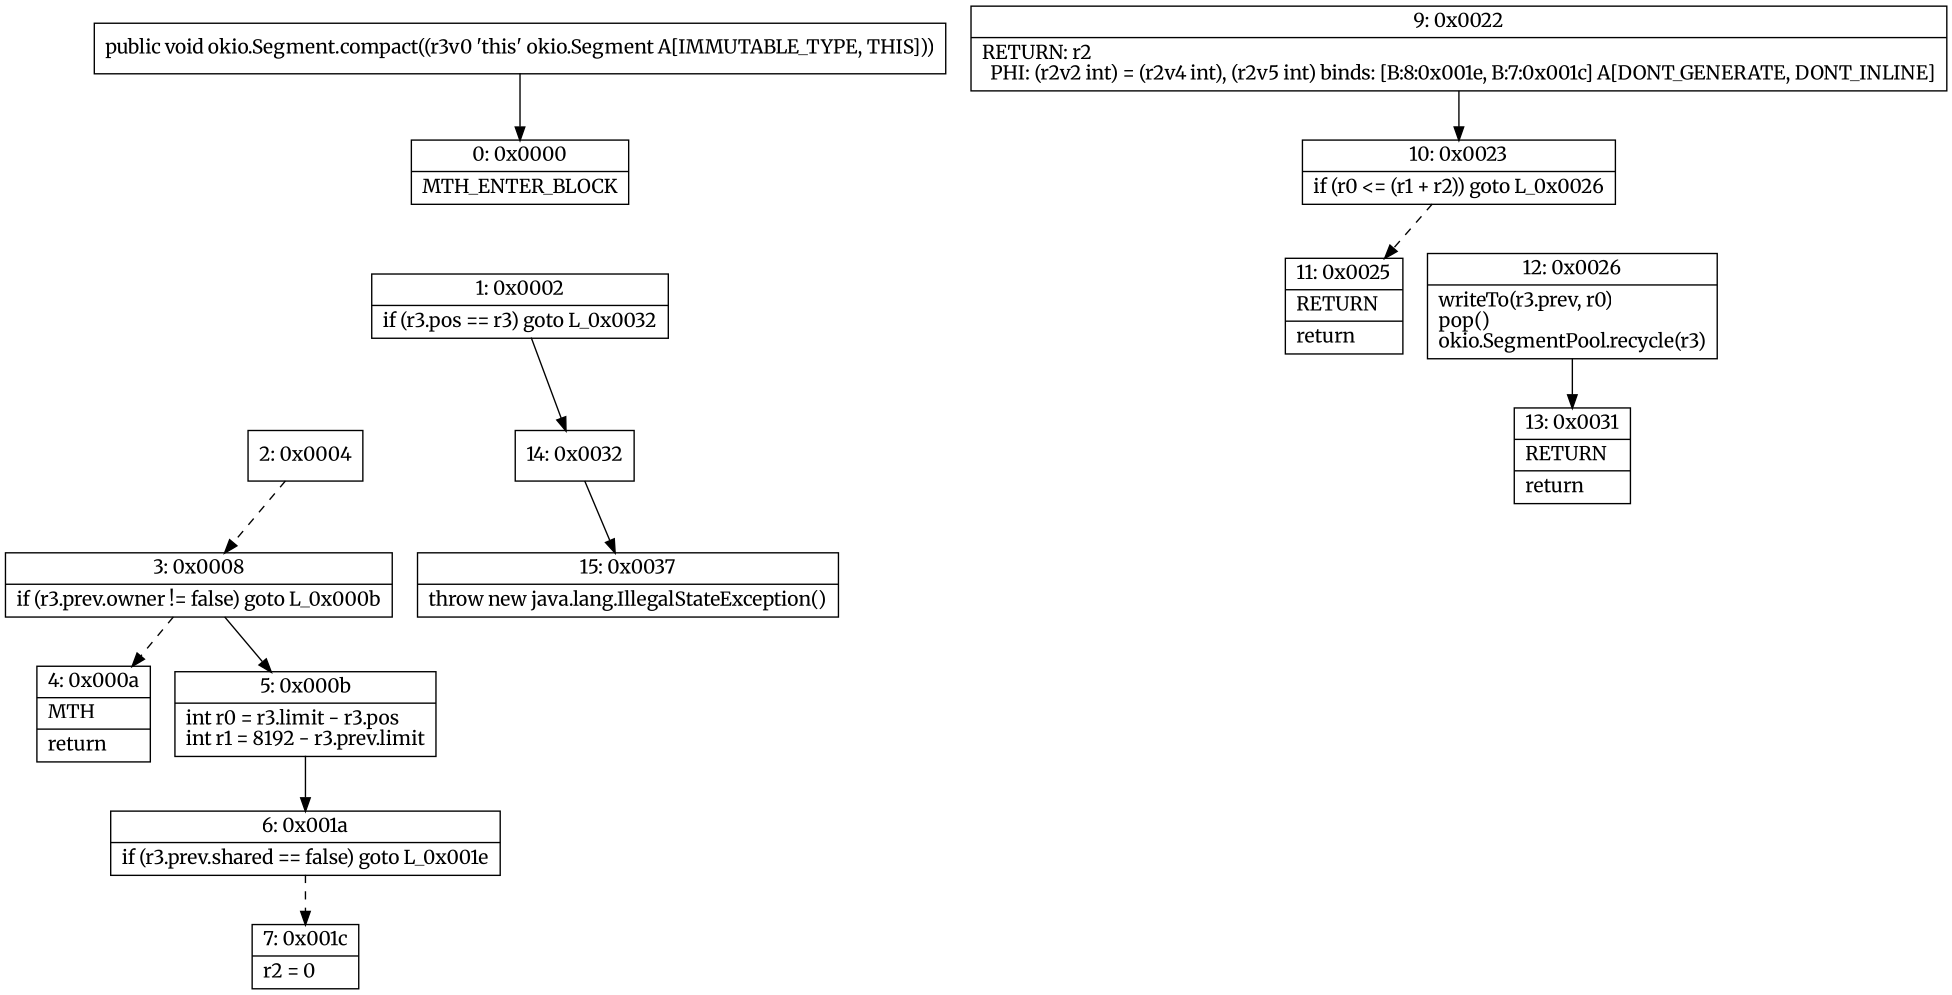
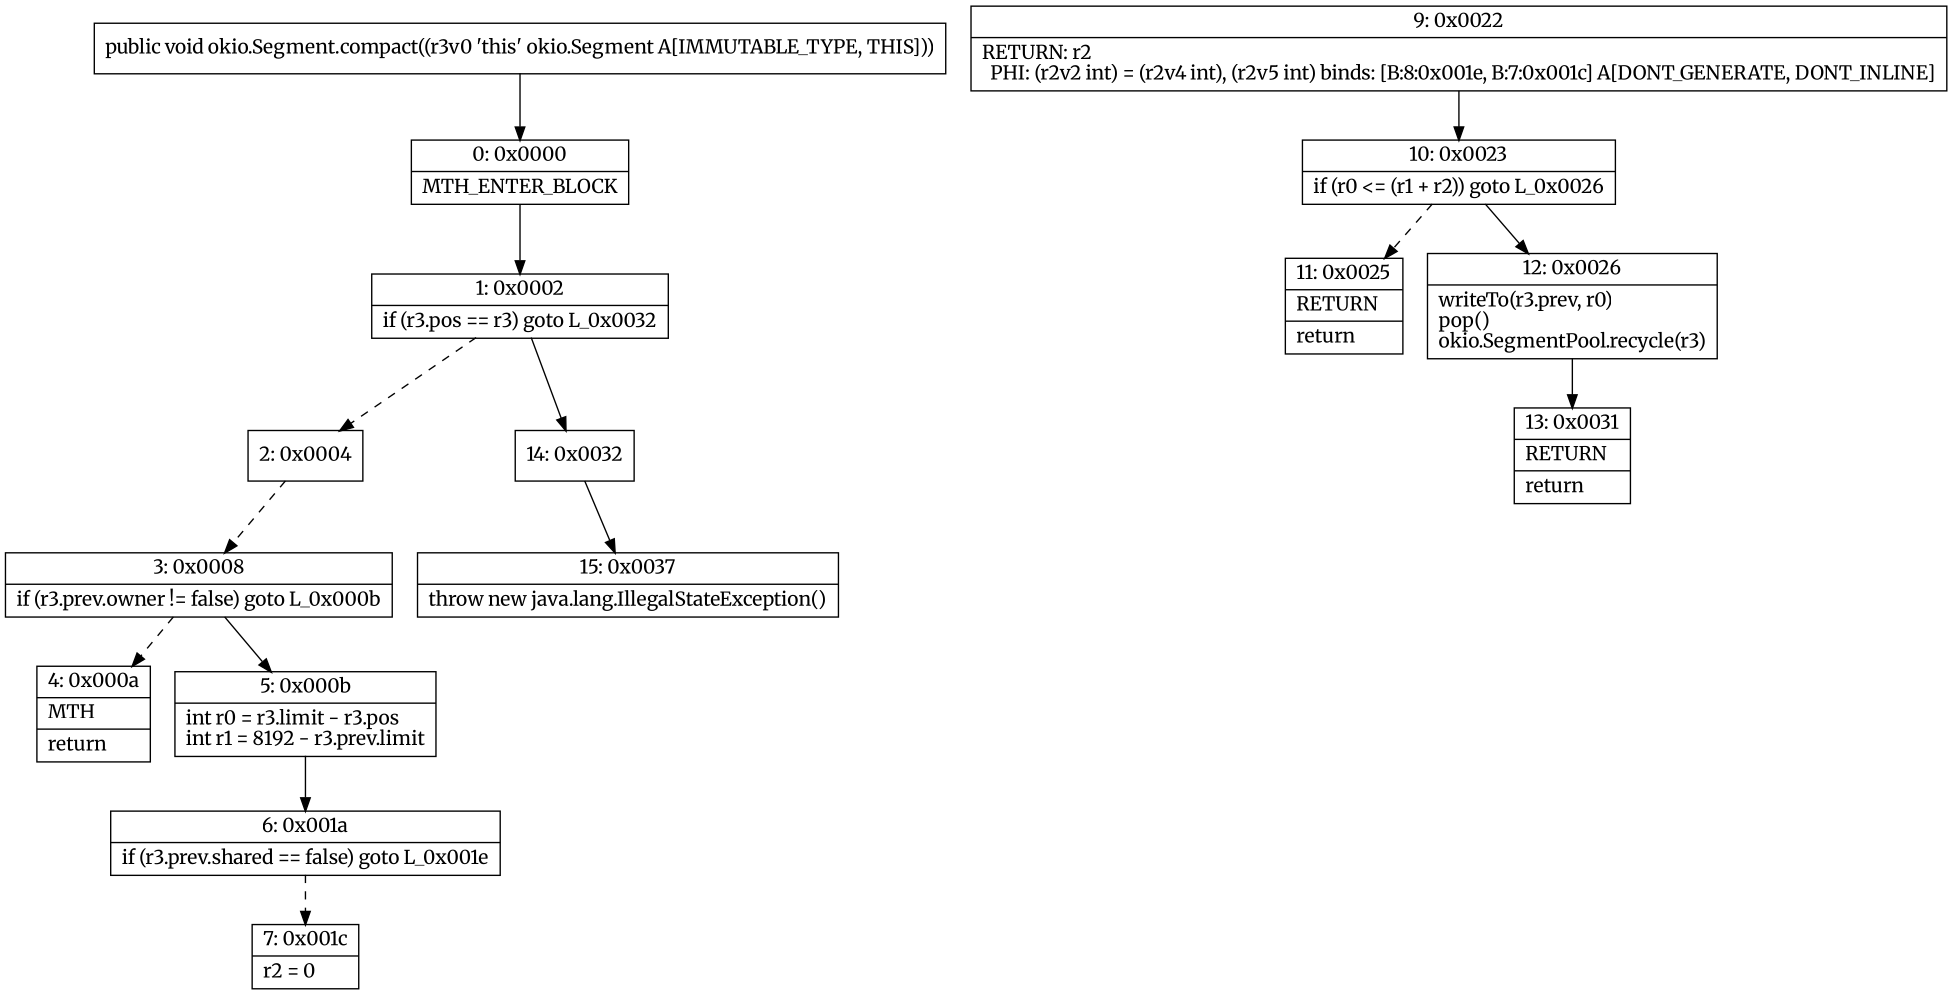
none -> (1502, 224)
none -> (520, 232)
none -> (413, 380)
